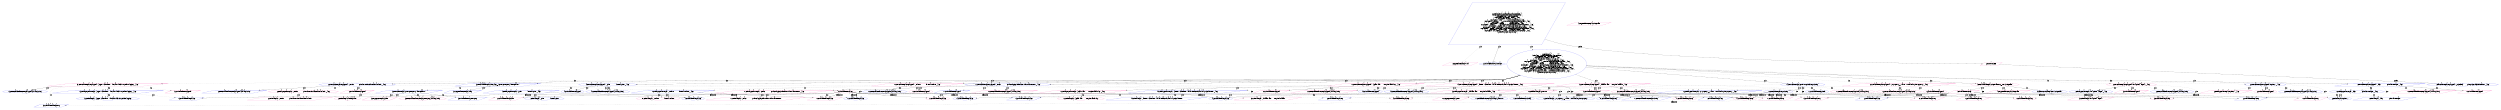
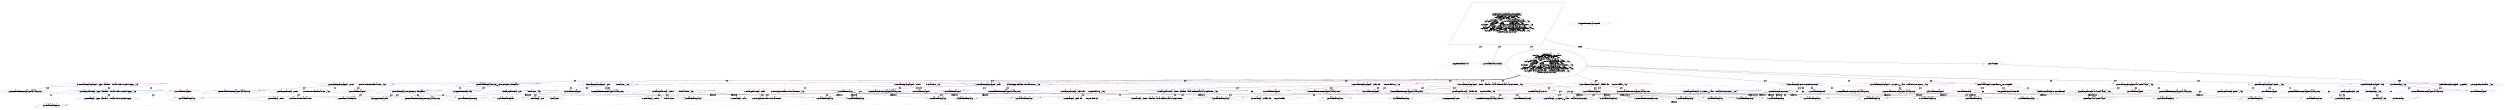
(2050, 92) -> (2051, 92)
